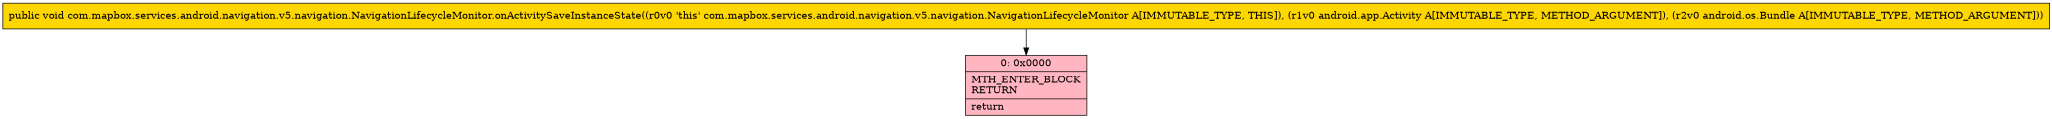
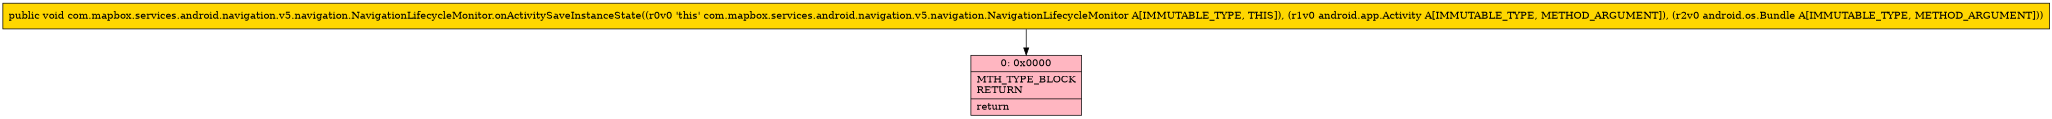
(1026, 80) -> (1026, 80)
